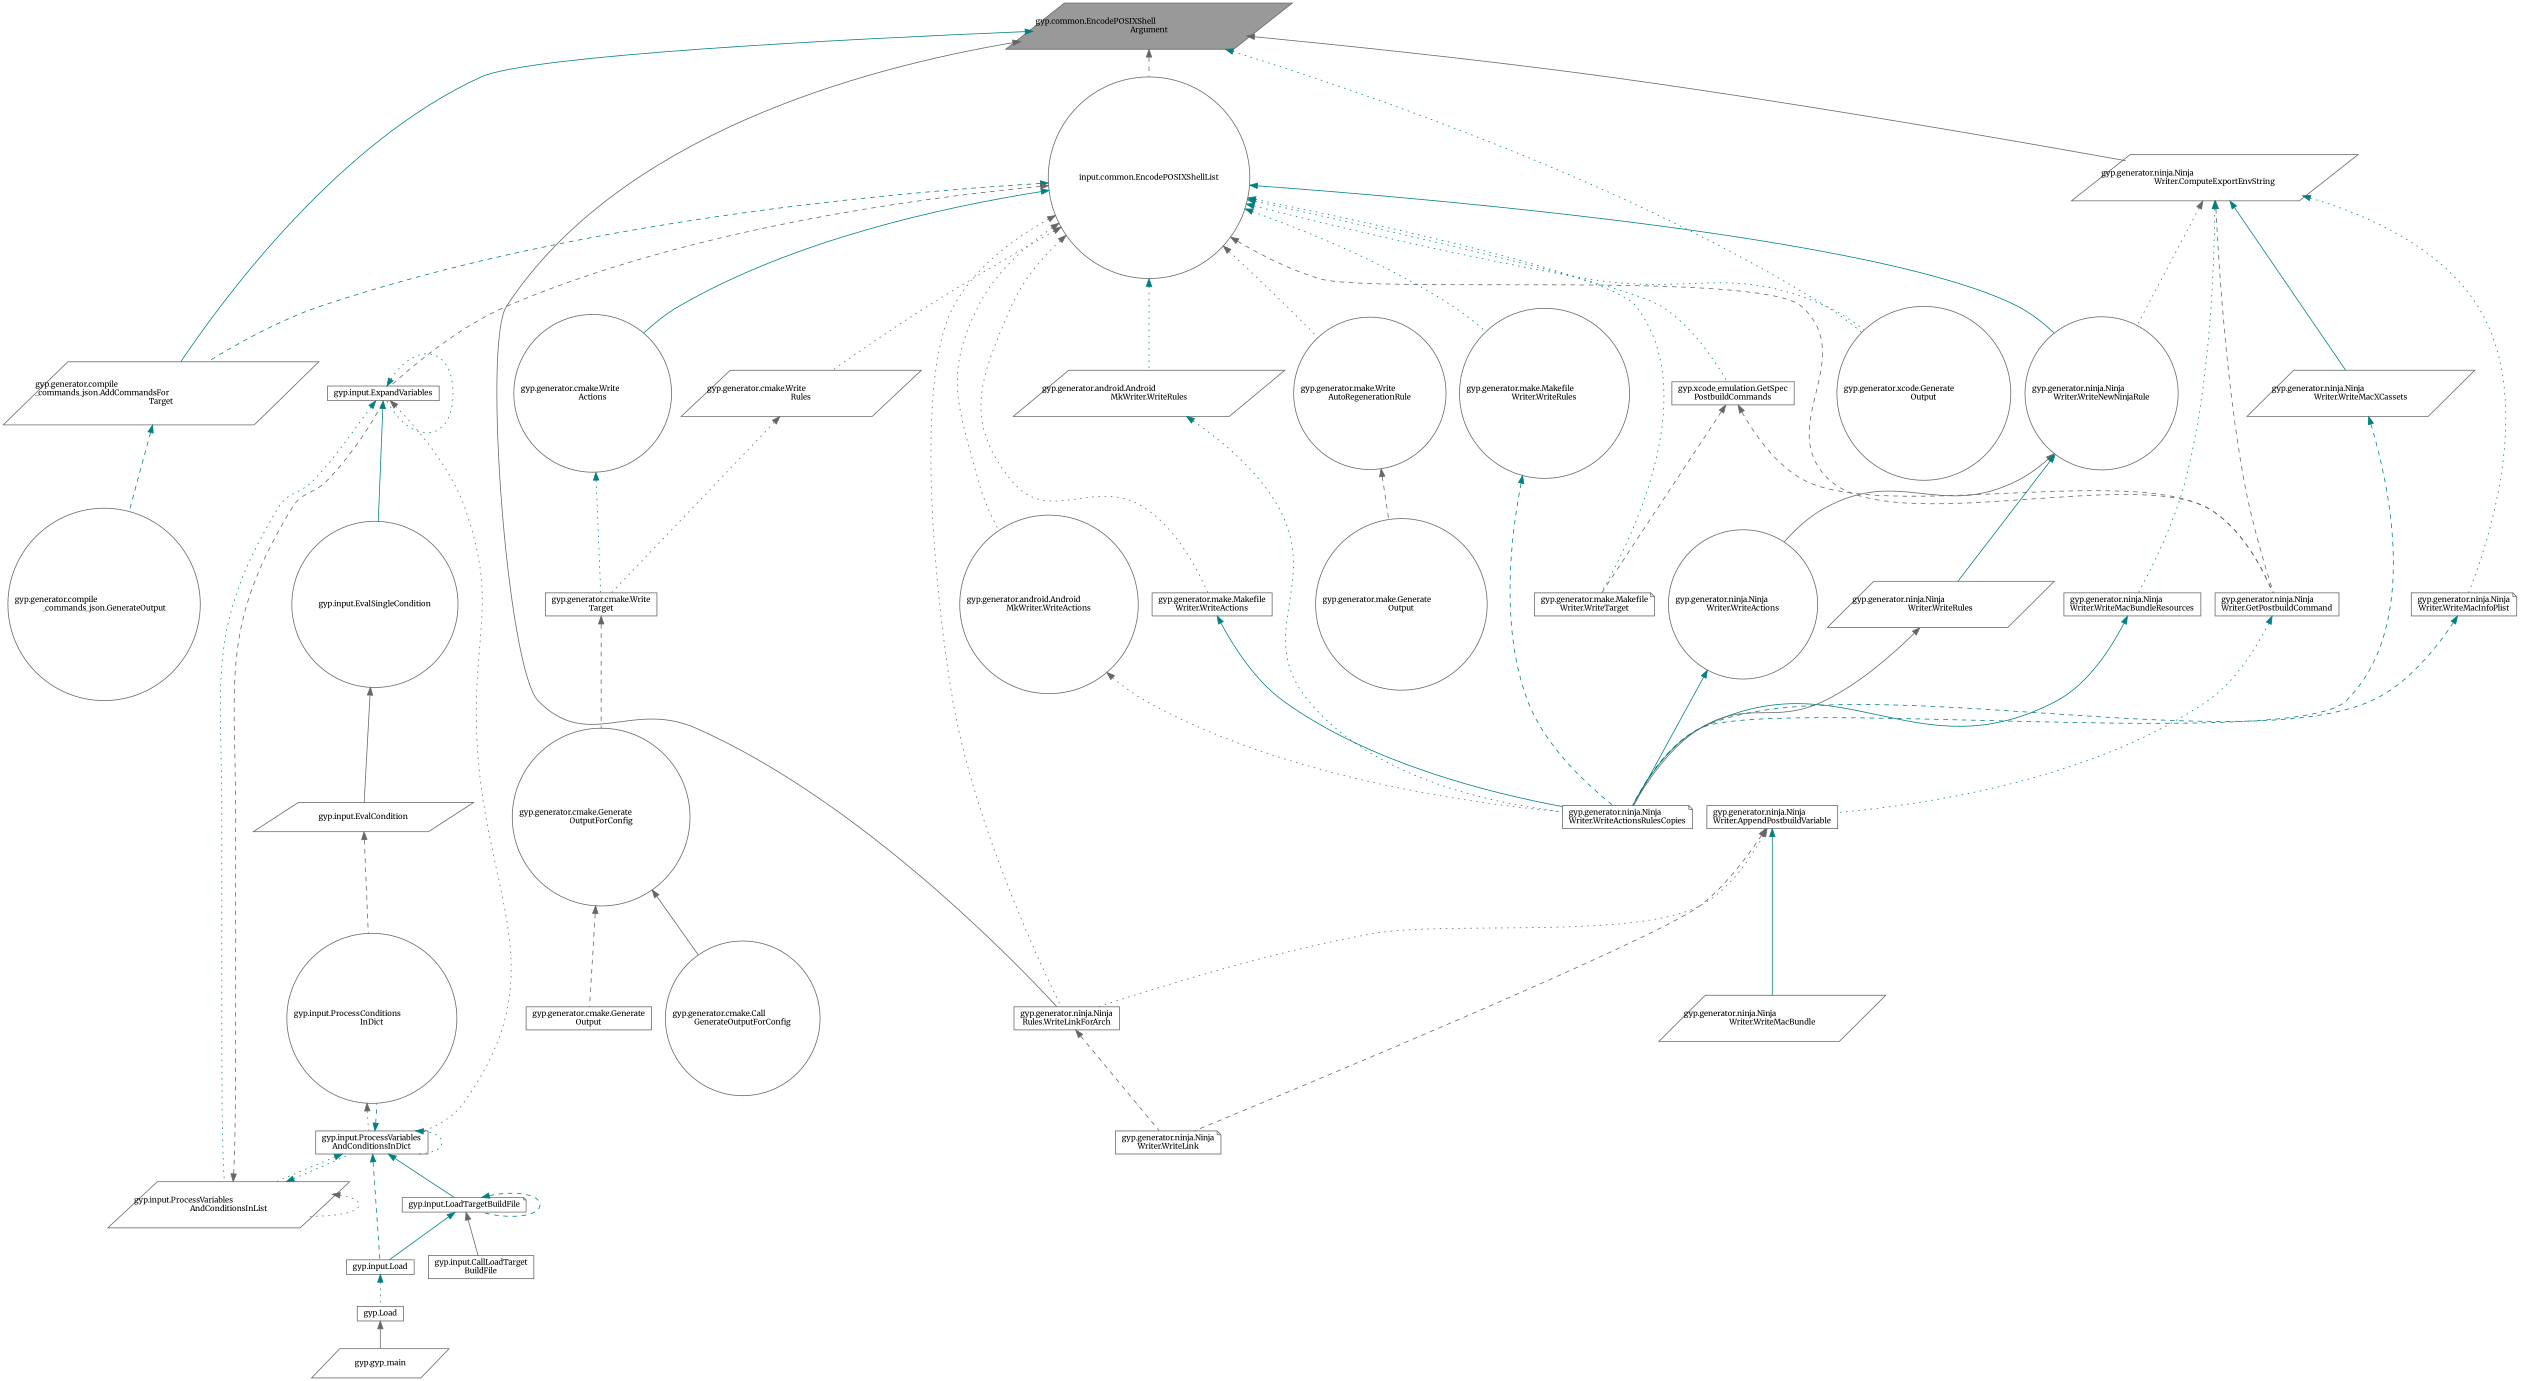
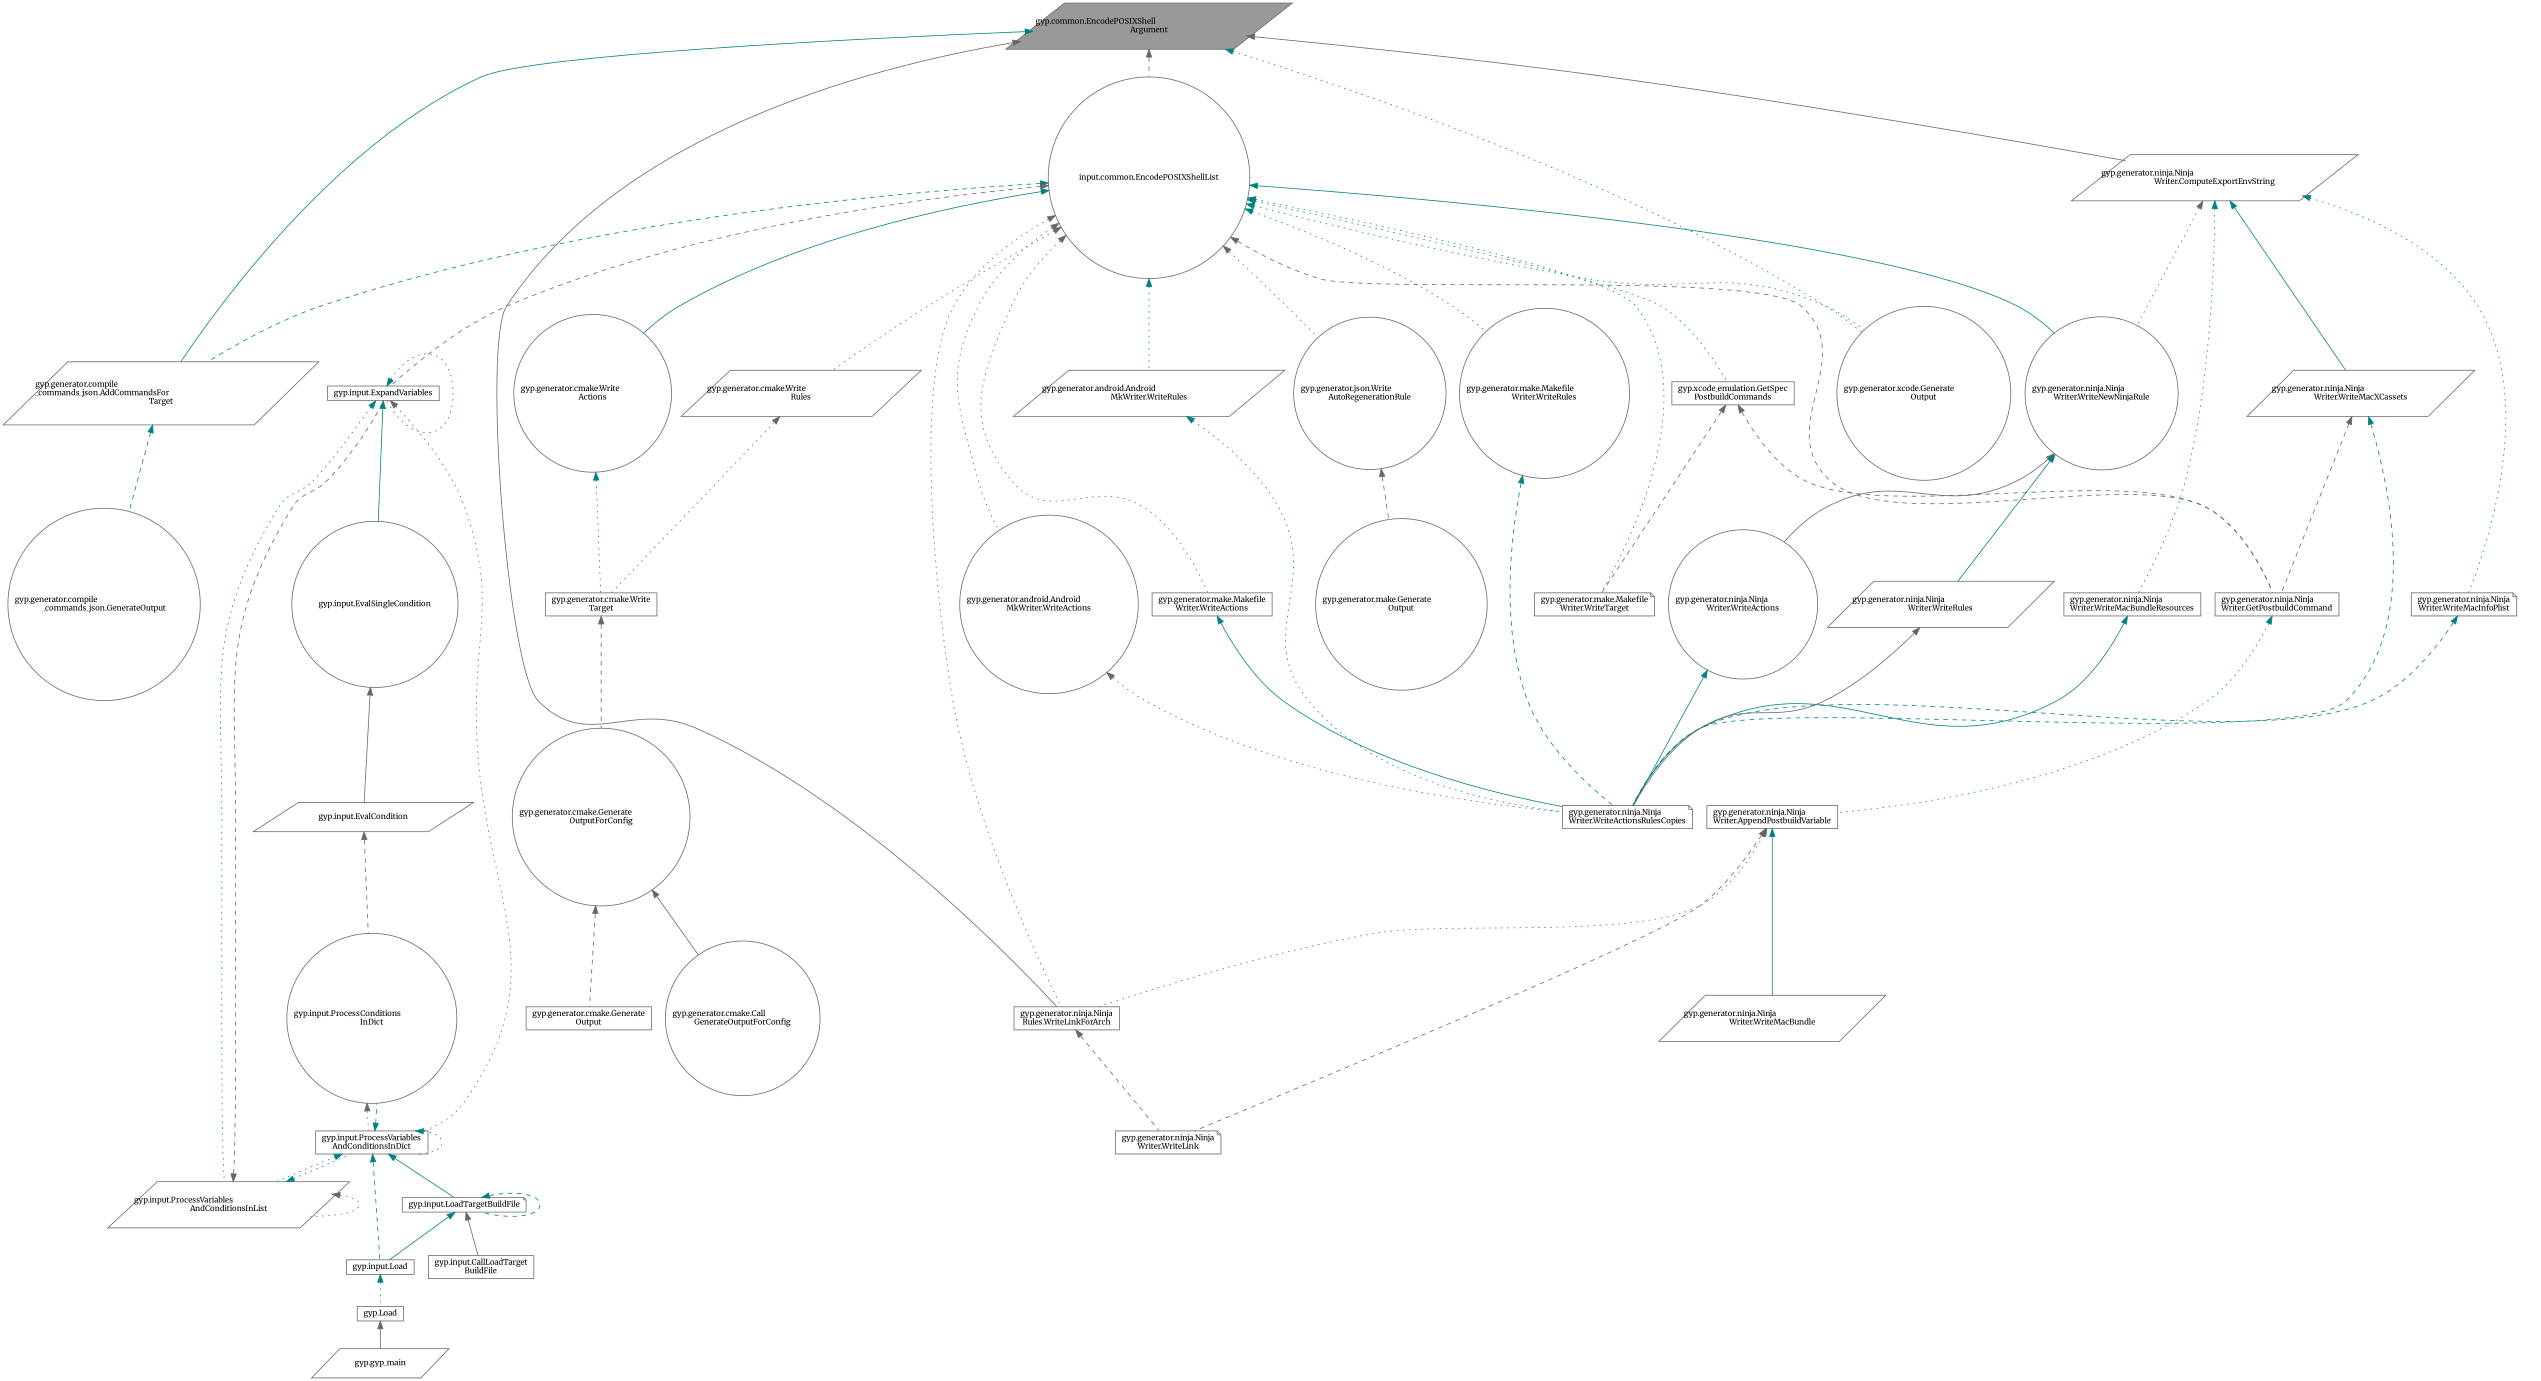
(1370, 393) -> (1370, 393)
(2232, 403) -> (2315, 508)
